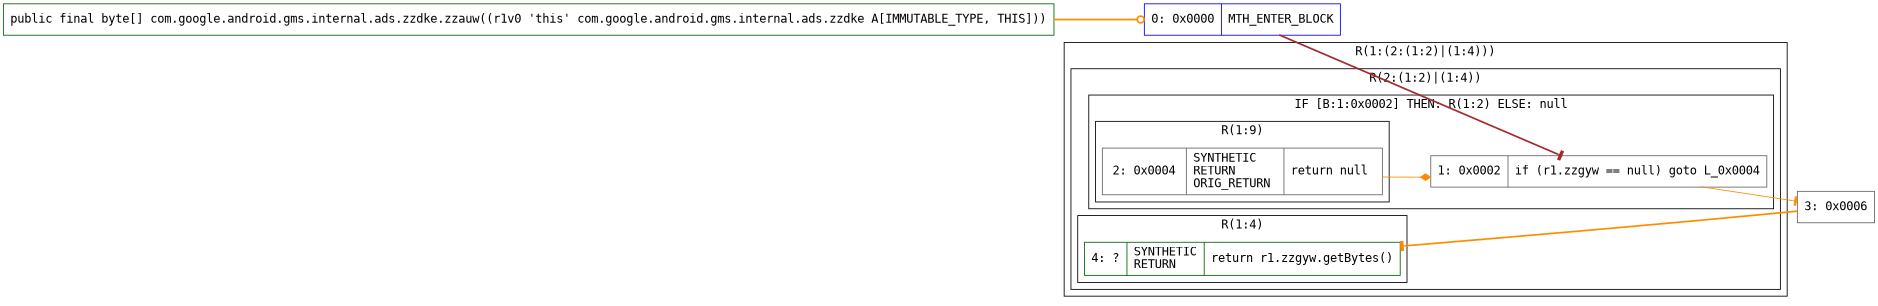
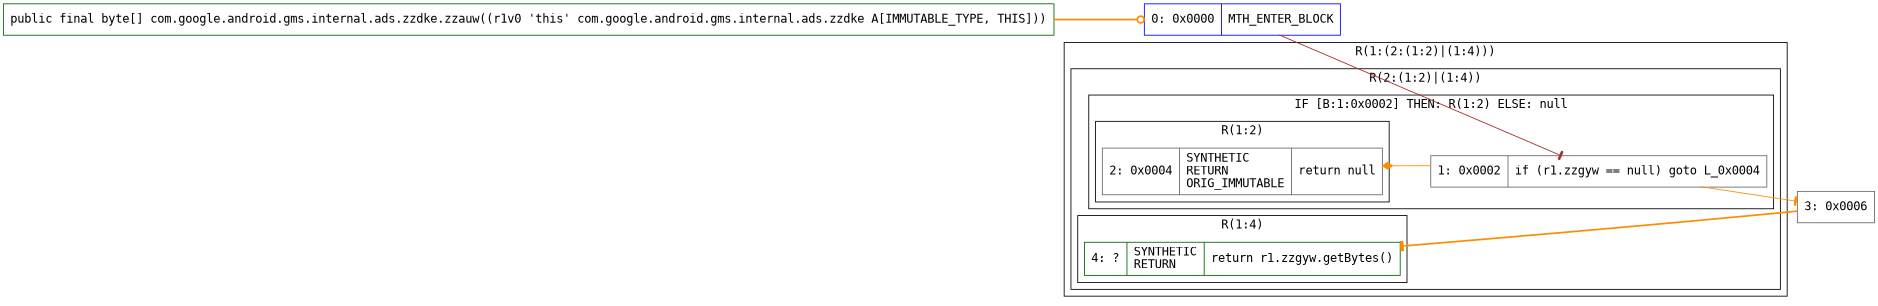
(1405, 89) -> (1405, 89)
(1242, 131) -> (1242, 131)
(1401, 177) -> (1412, 166)
(1232, 184) -> (1236, 184)
